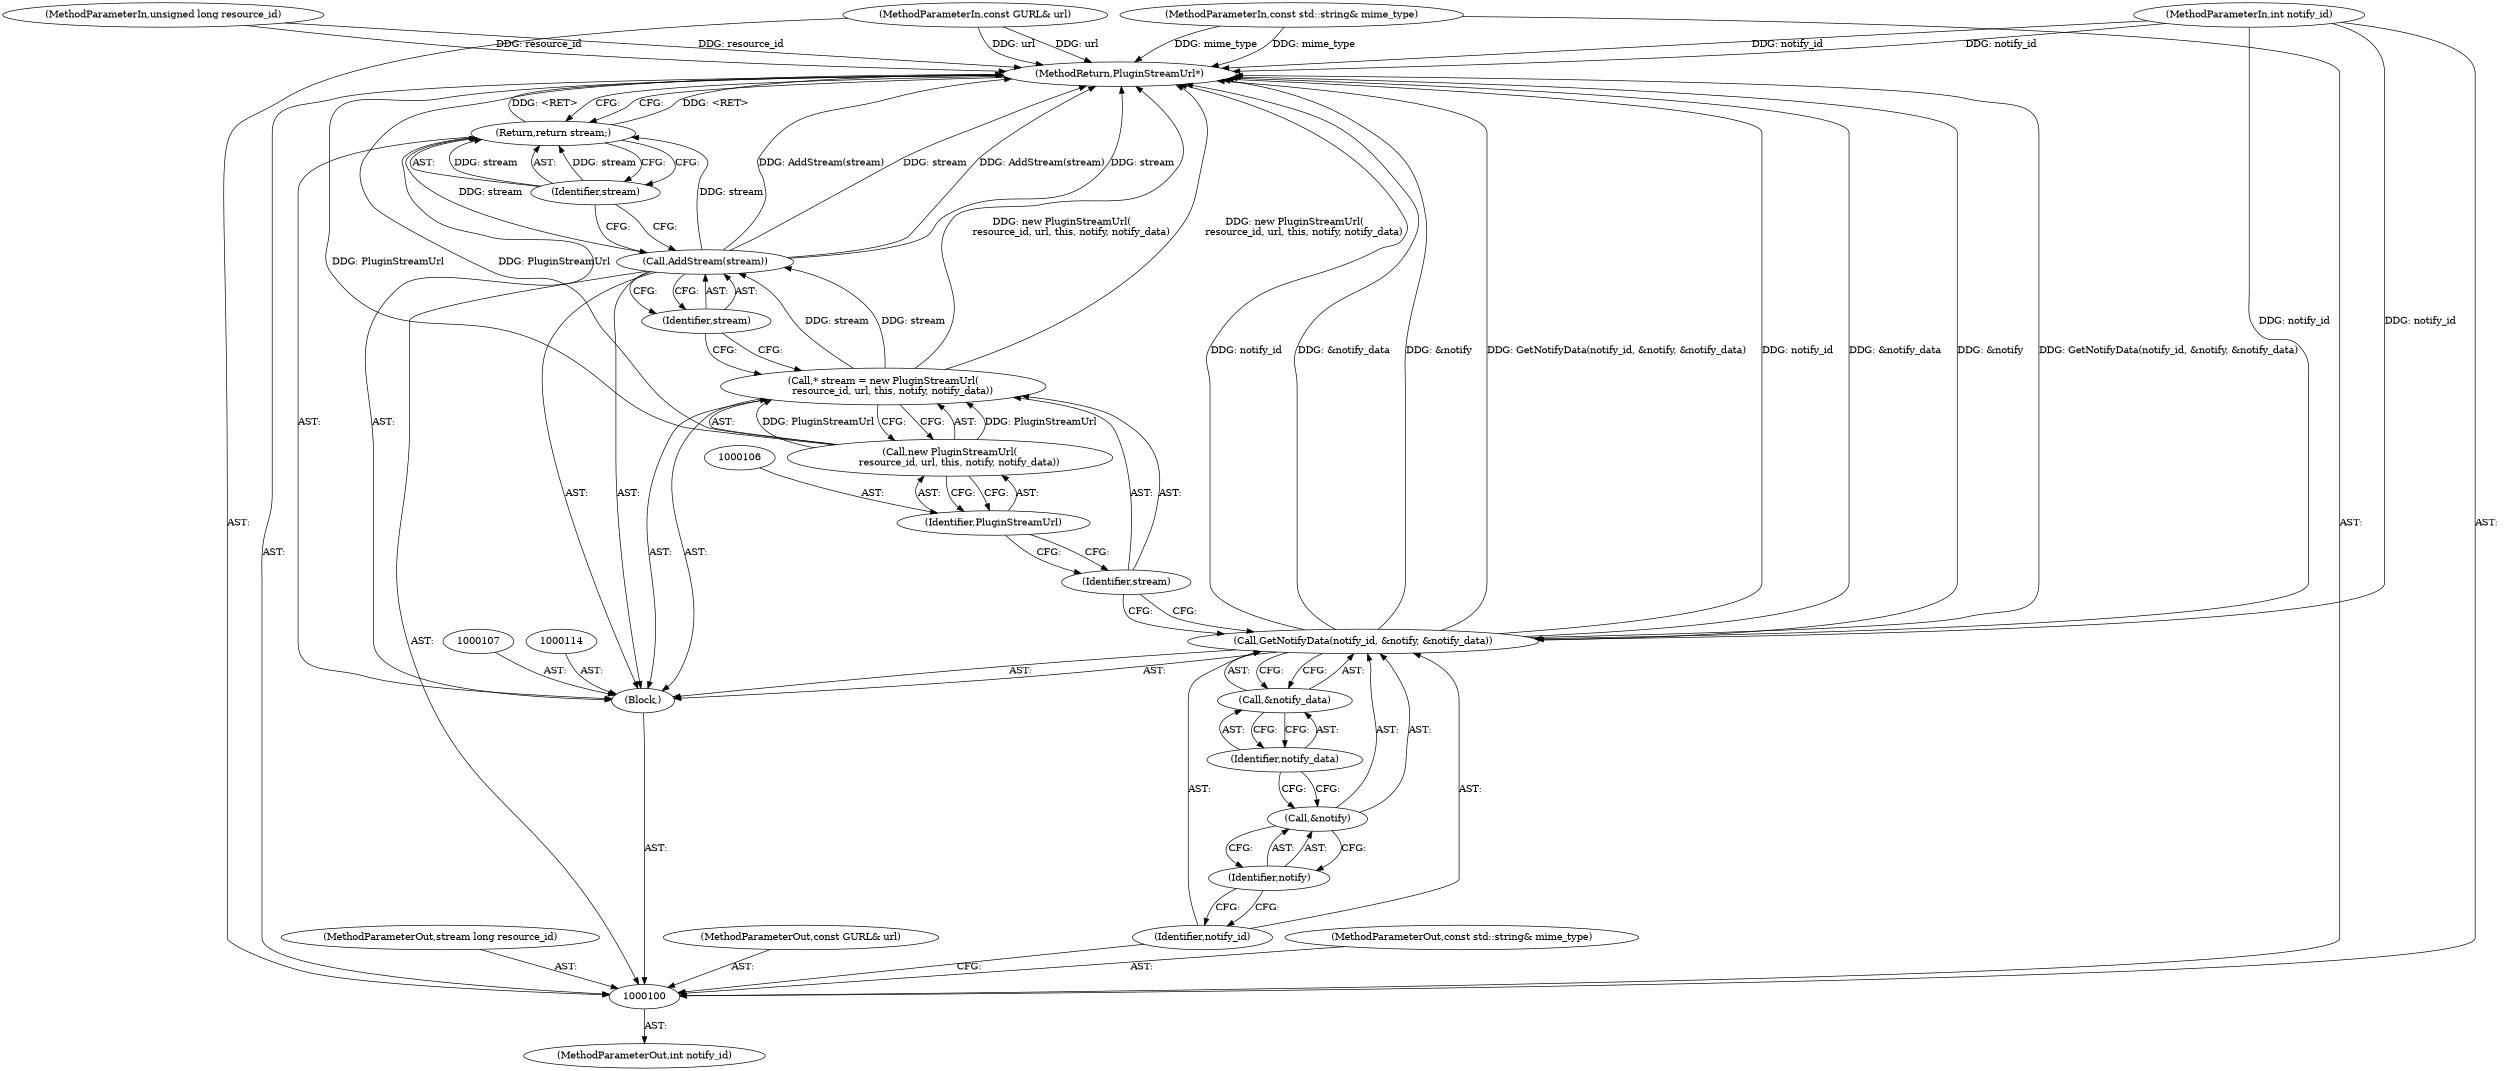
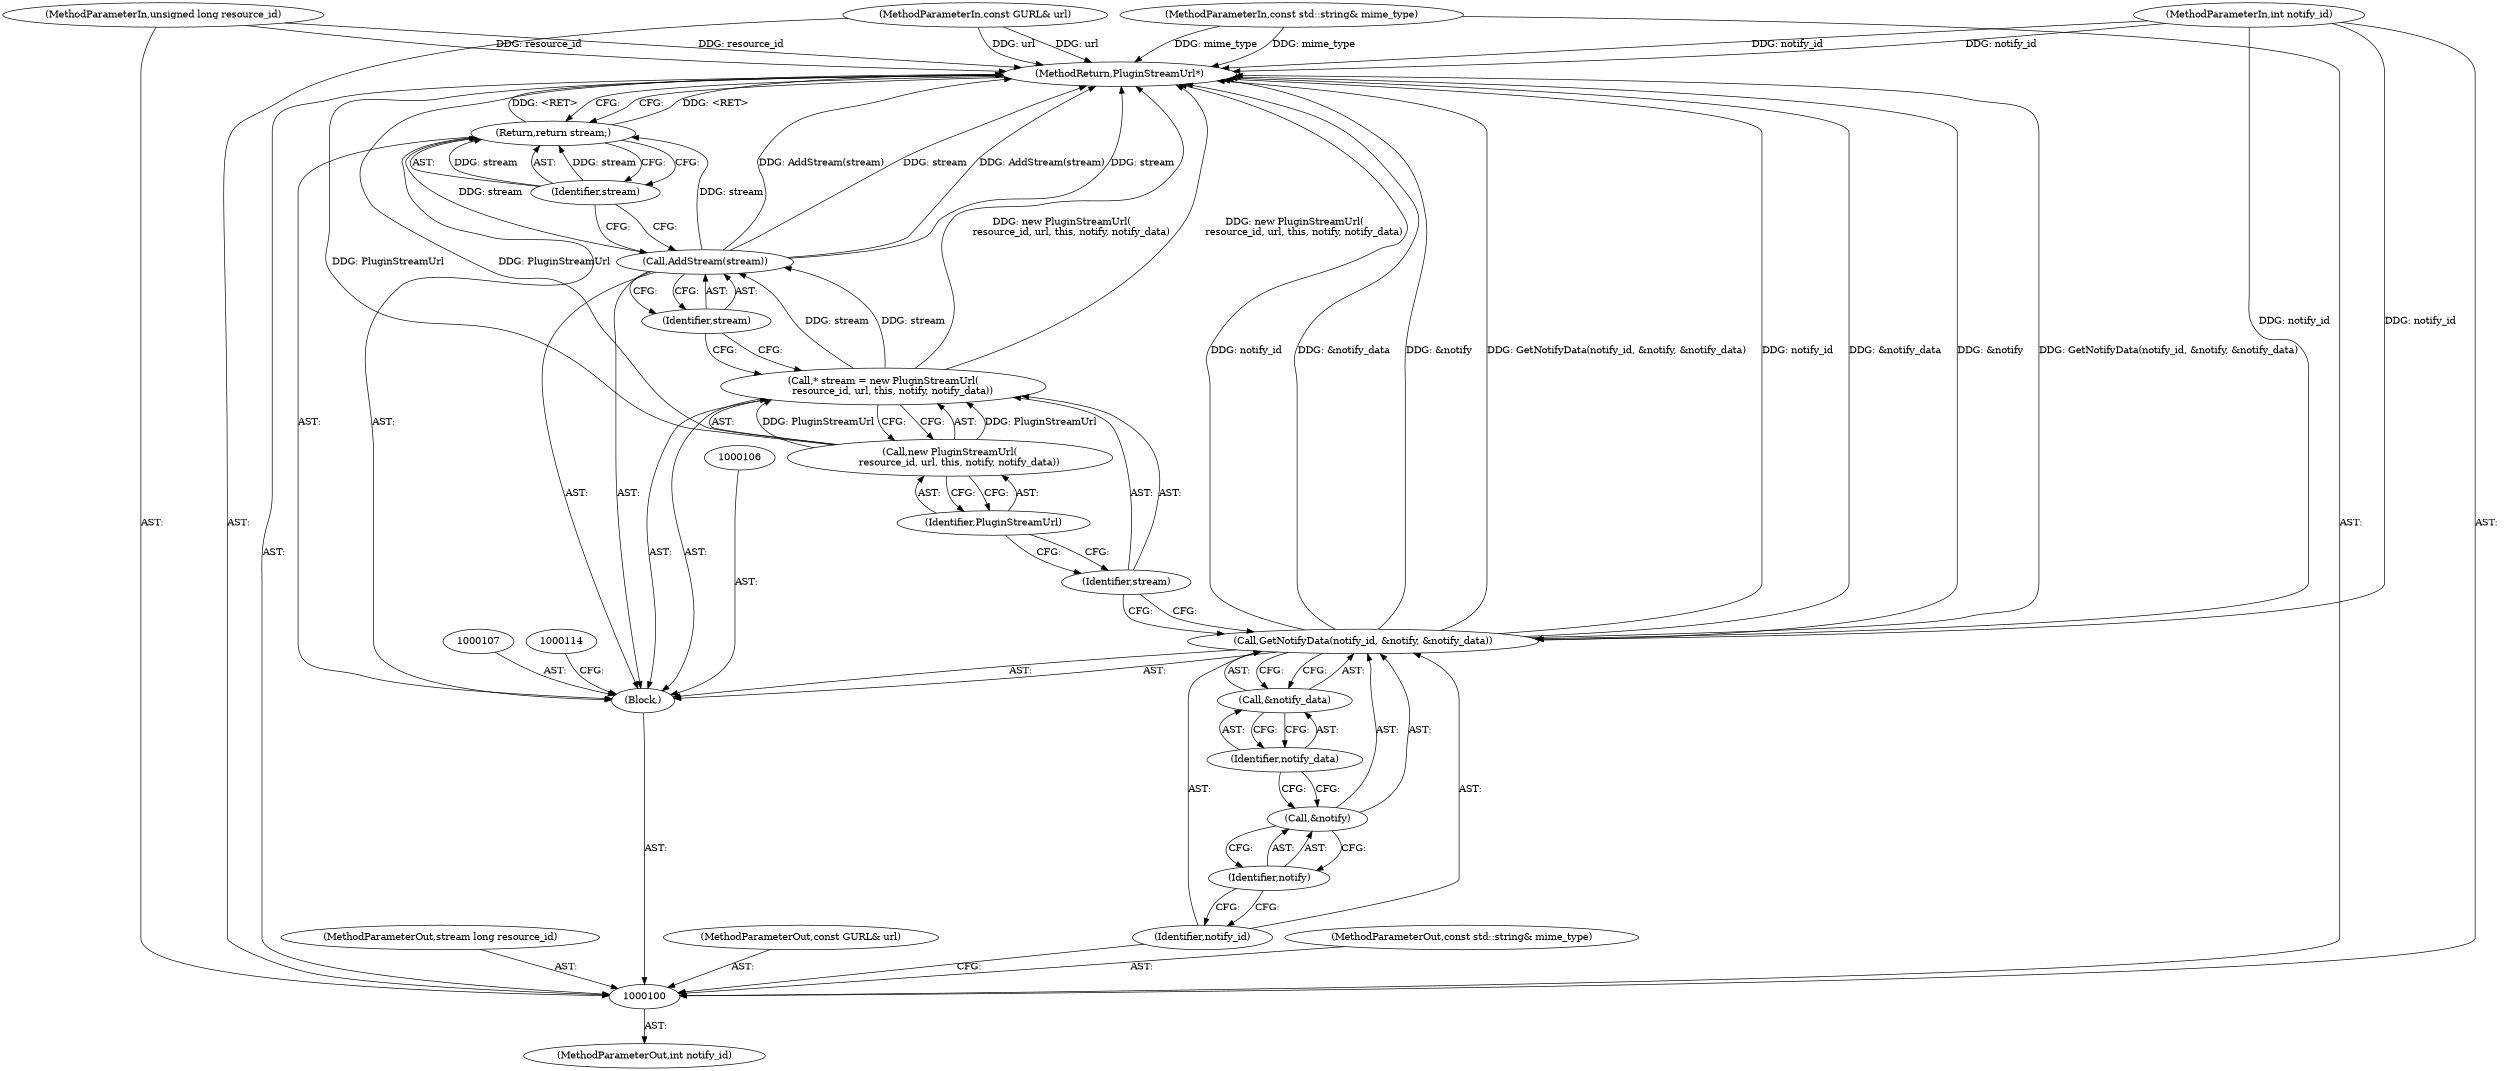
(844, 493) -> (735, 597)
(397, 565) -> (141, 717)
(593, 671) -> (593, 671)
